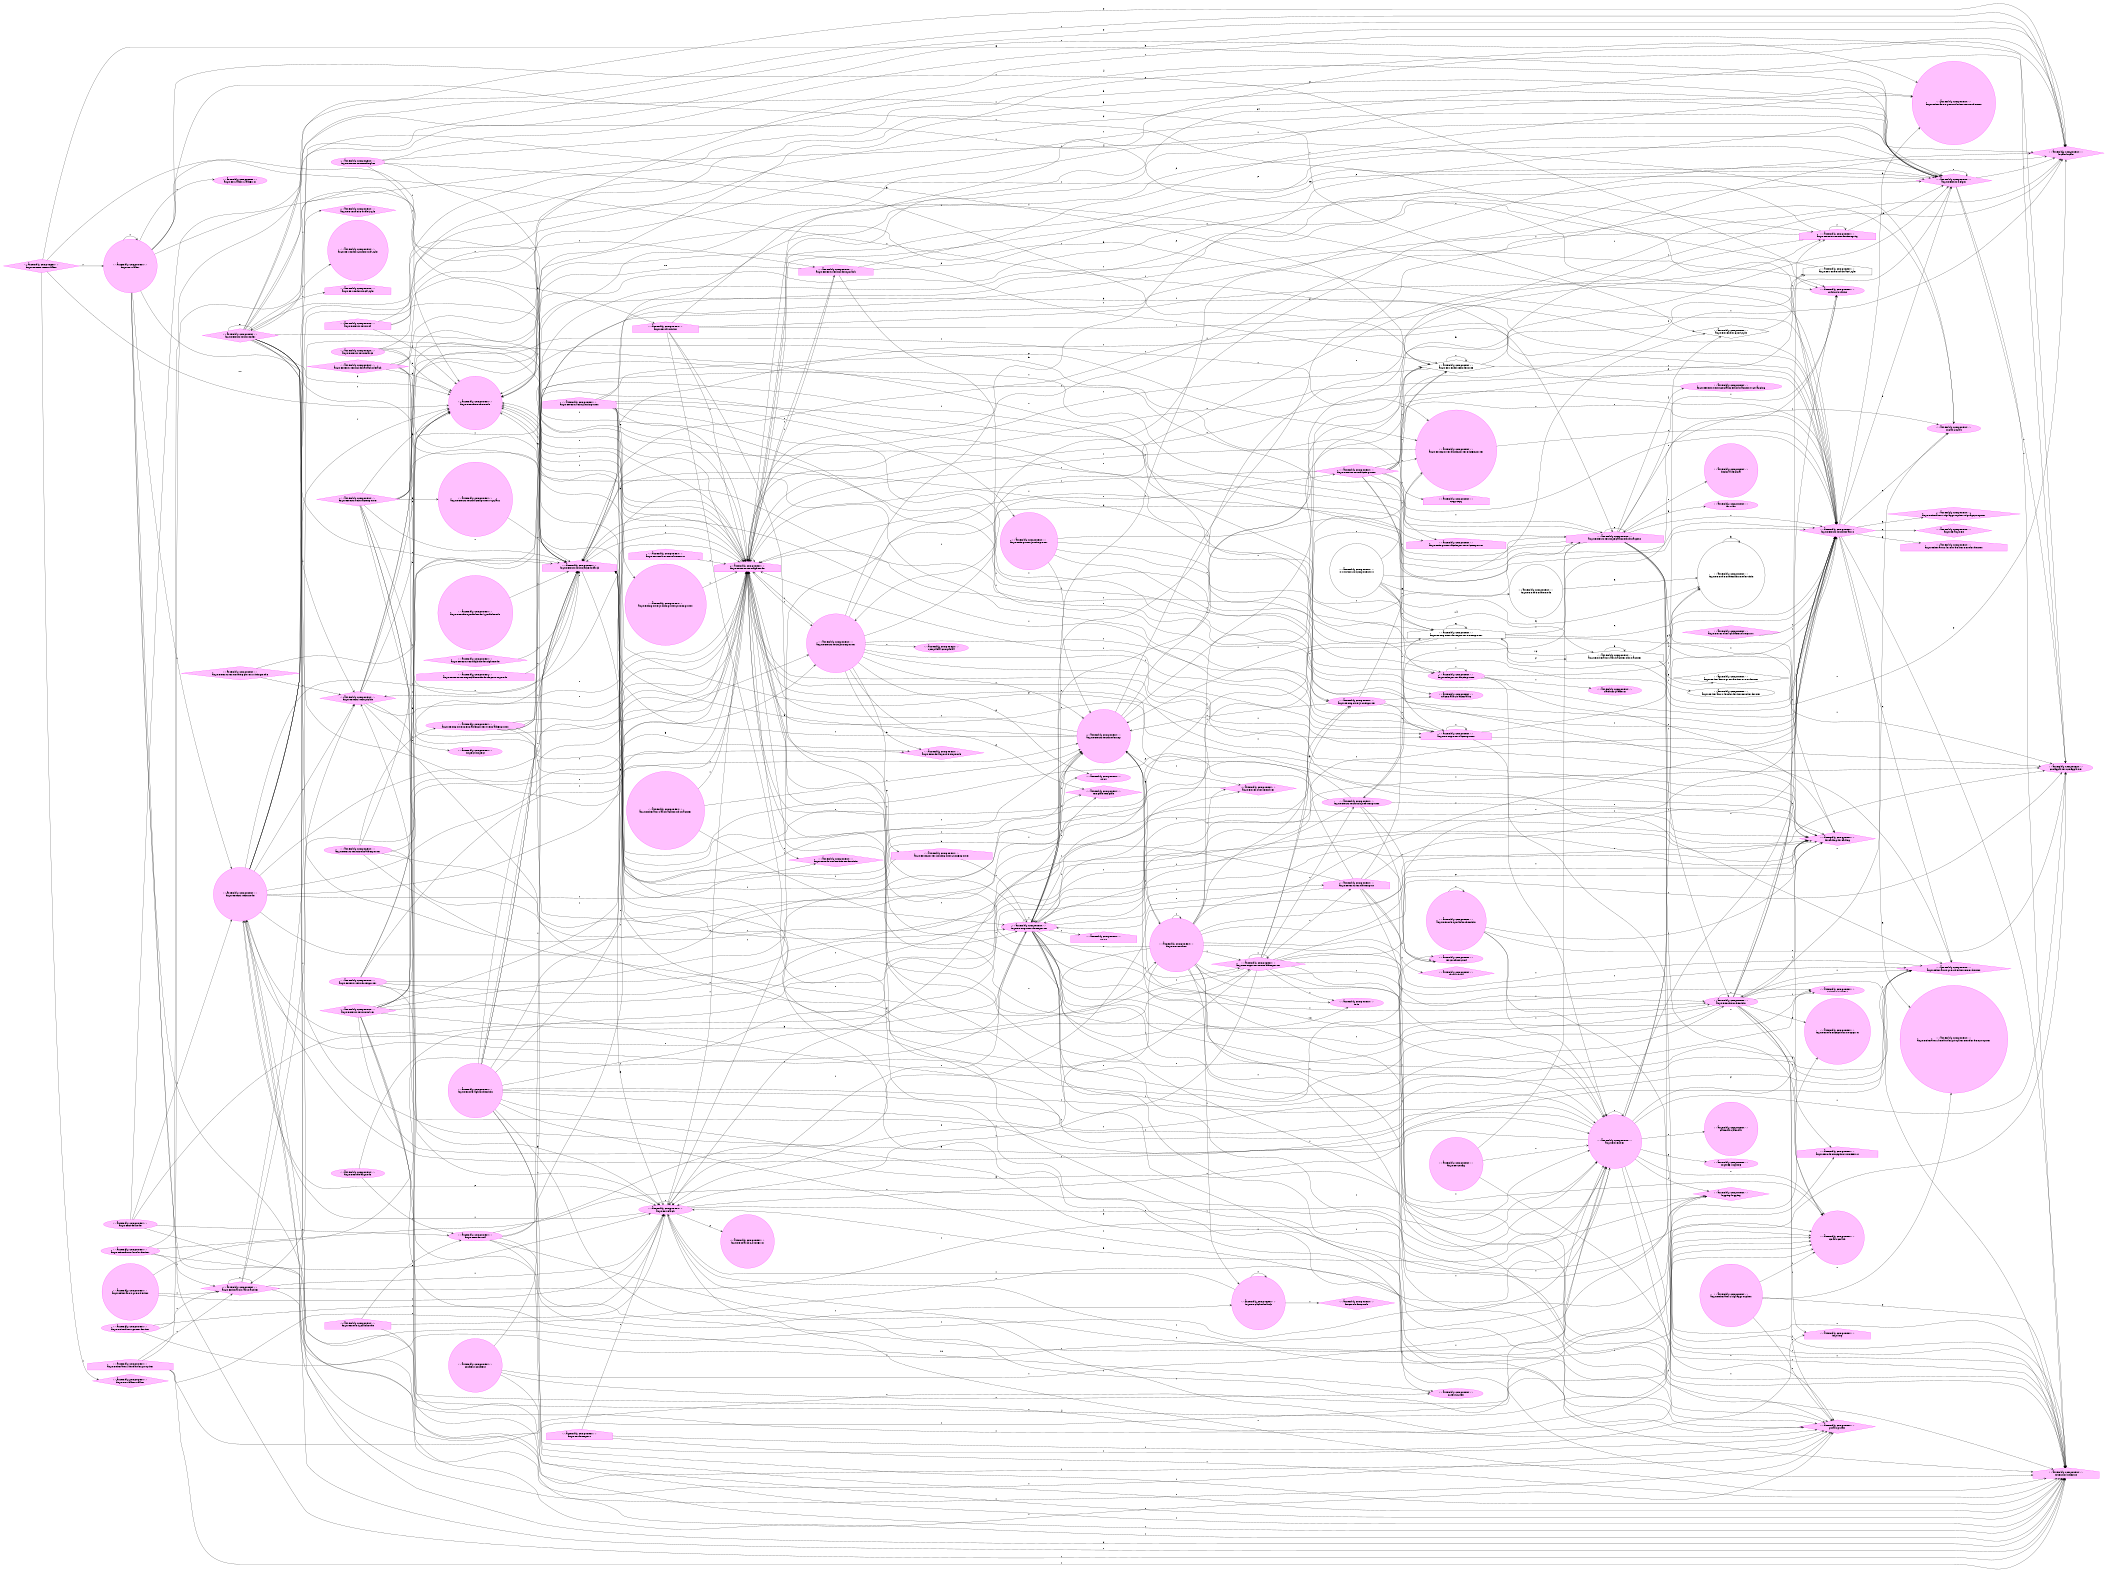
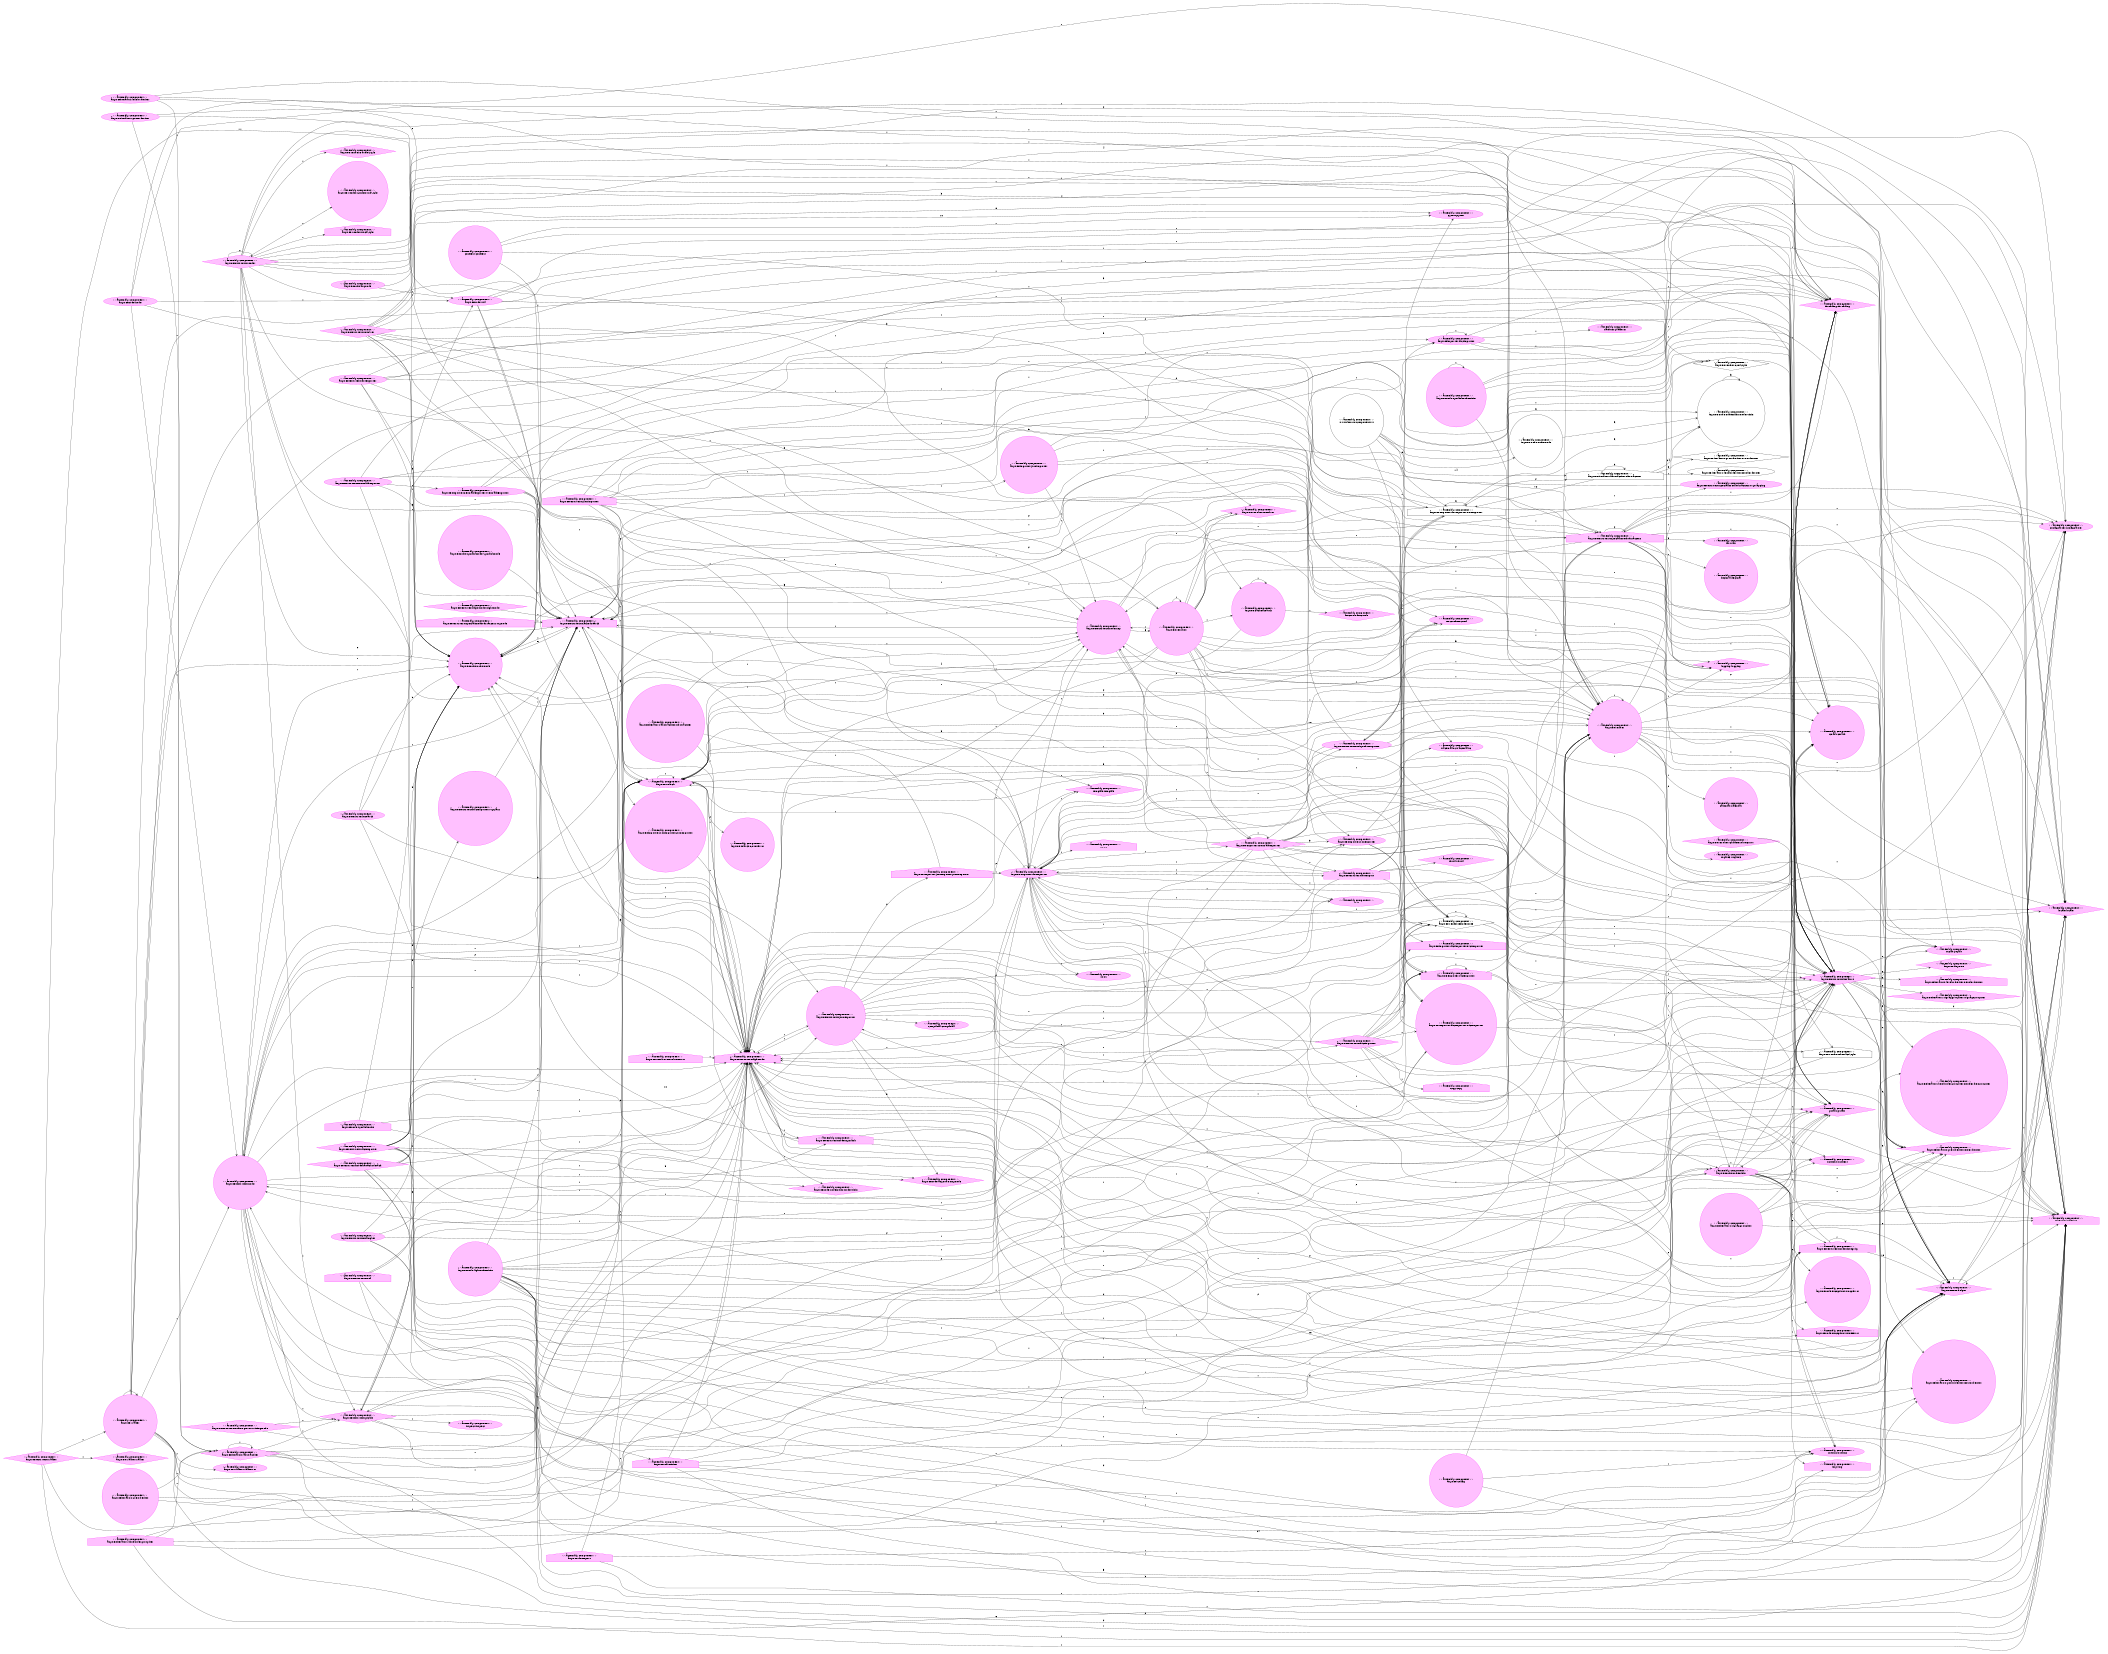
(971, 1053) -> none
